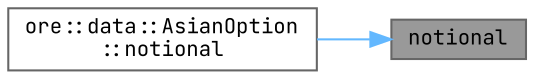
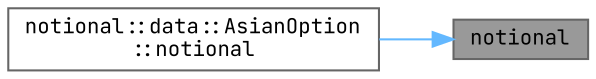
(163, 39) -> (194, 39)
